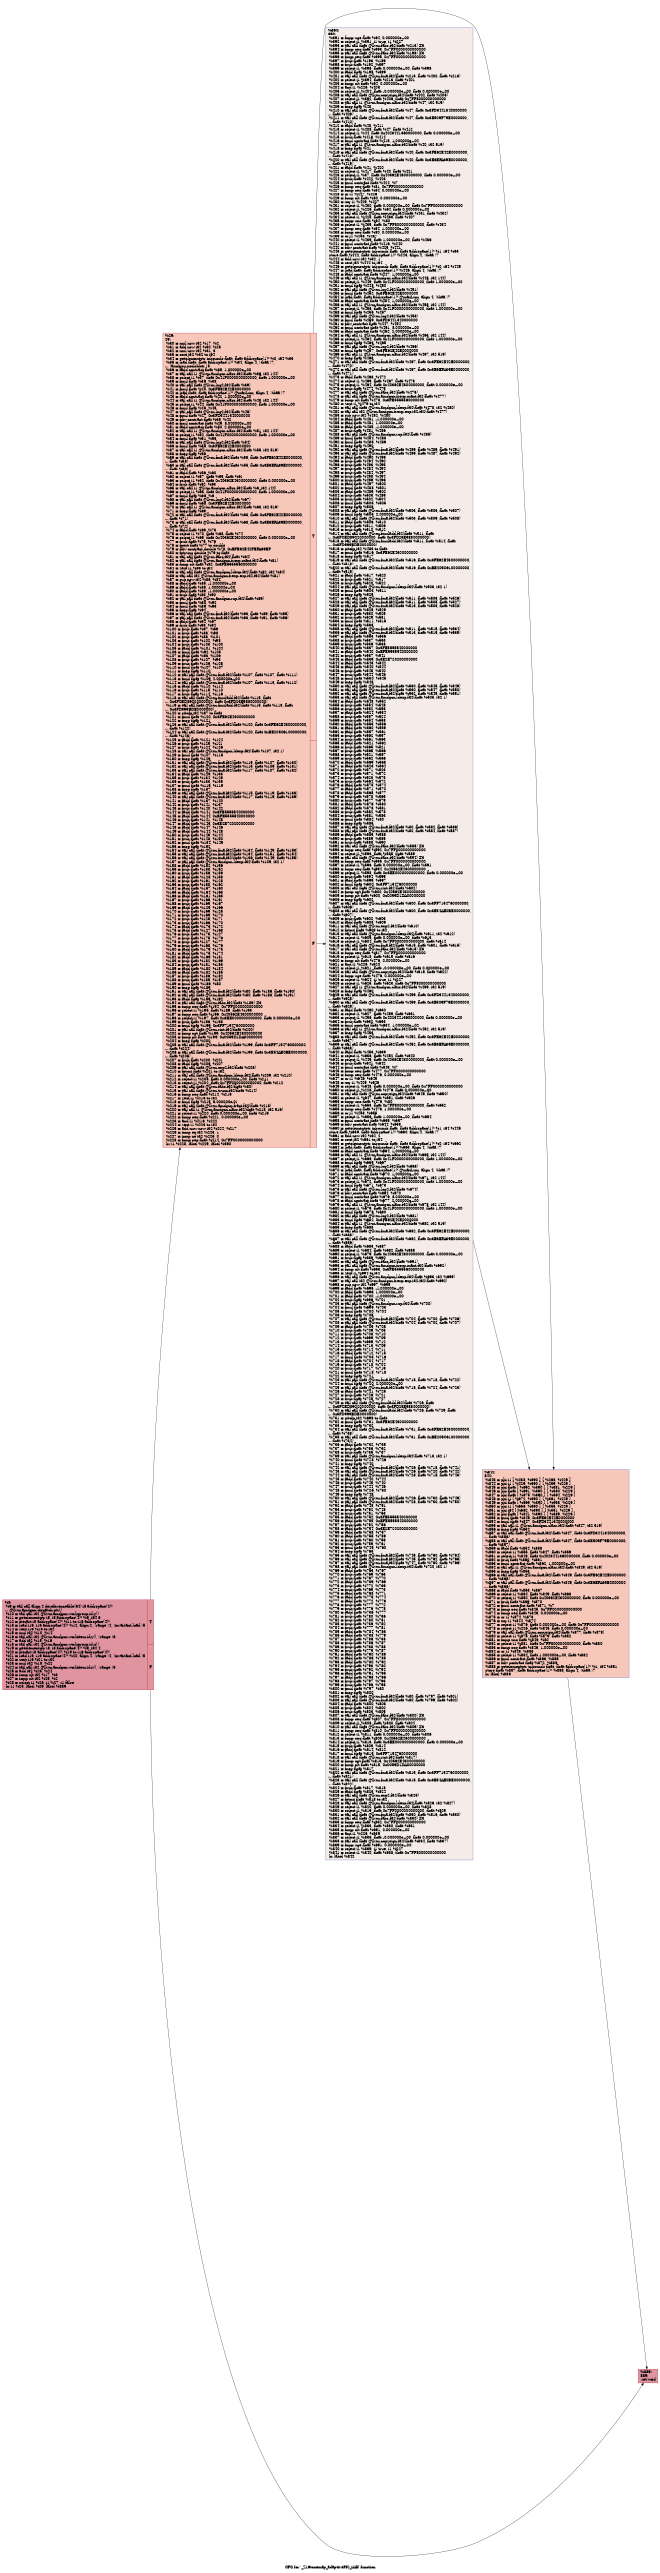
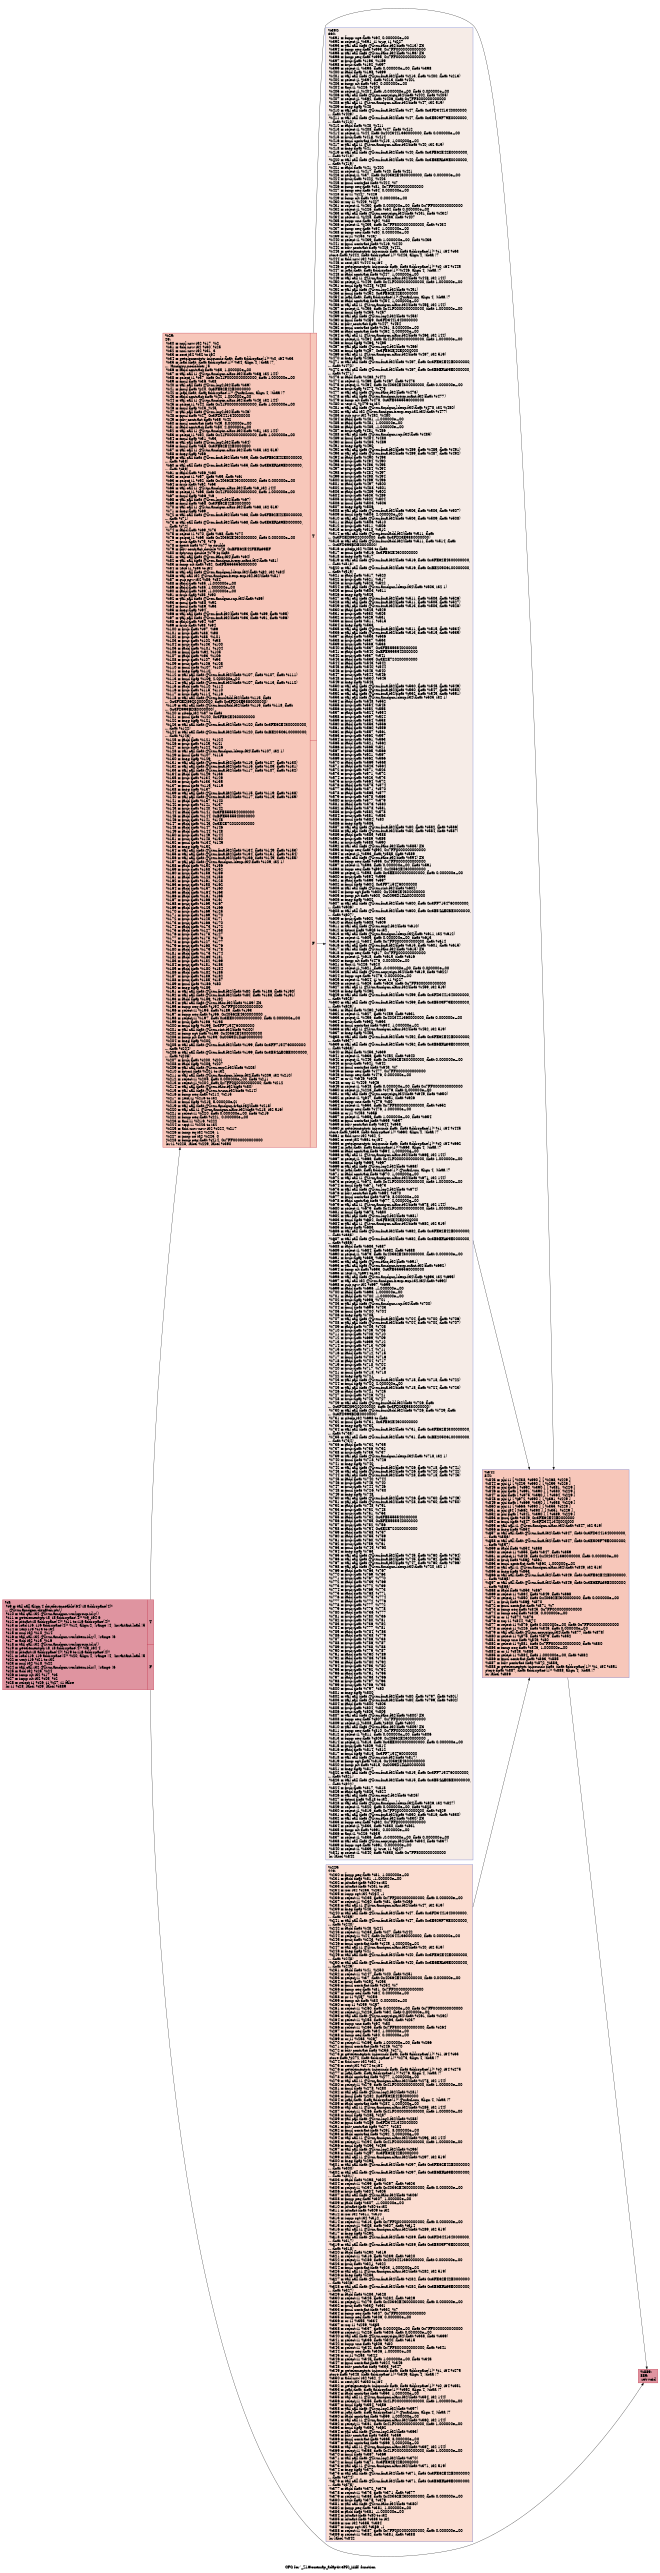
none -> (399, 2203)
